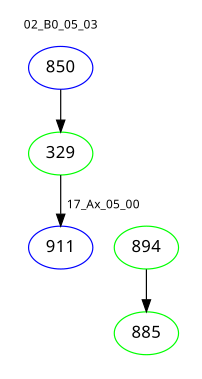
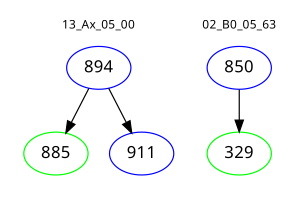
(61, 26) -> (240, 26)
(61, 201) -> (117, 105)
(104, 205) -> (99, 26)
(146, 248) -> (99, 68)
